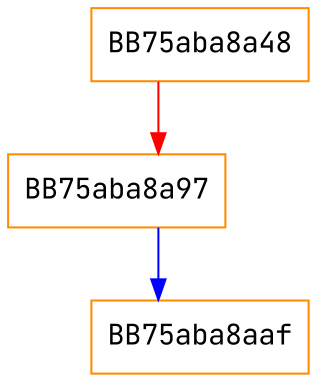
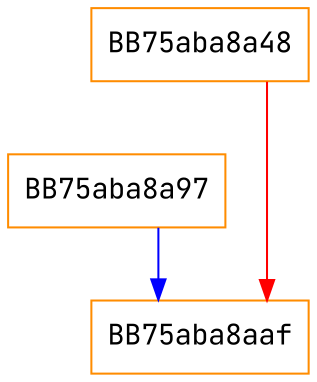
(158, 107) -> (267, 181)
